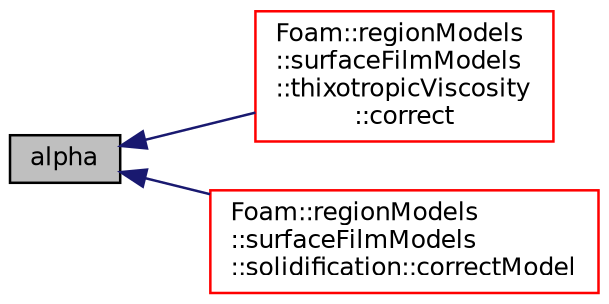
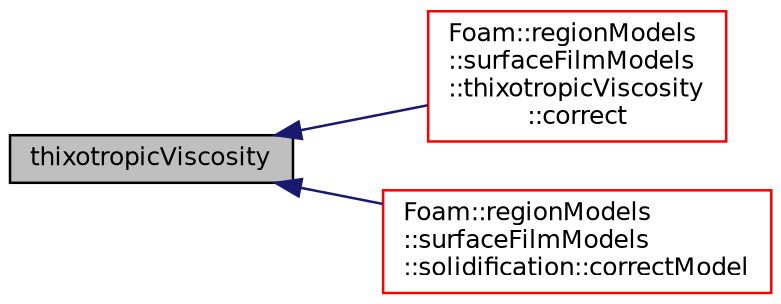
(65, 159) -> (152, 159)
